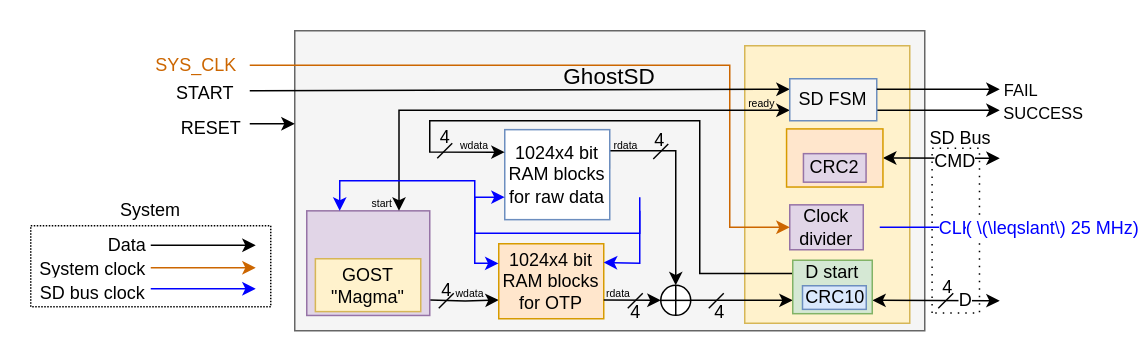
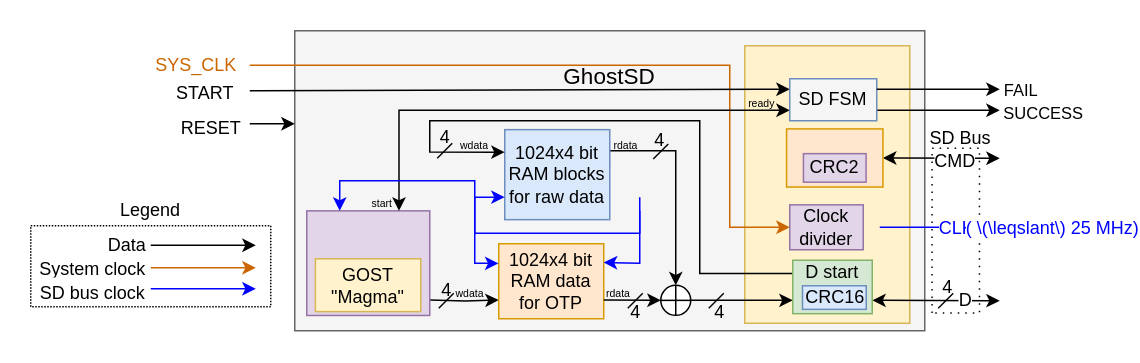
(557, 175) -> (557, 175)
(151, 211) -> (151, 211)
(551, 281) -> (551, 281)
(836, 298) -> (836, 298)
